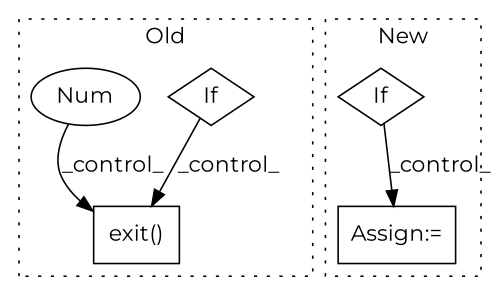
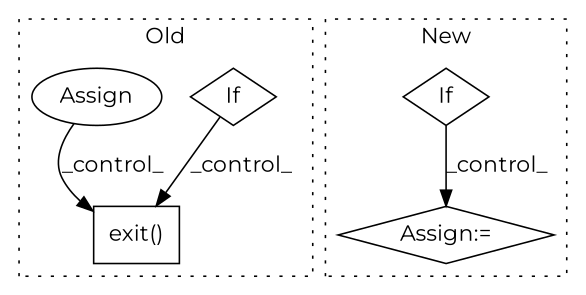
(86, 97) -> (97, 97)
(397, 235) -> (446, 235)
